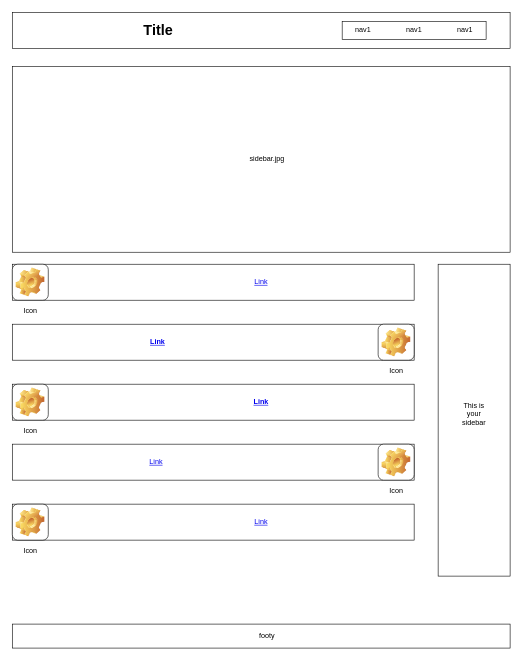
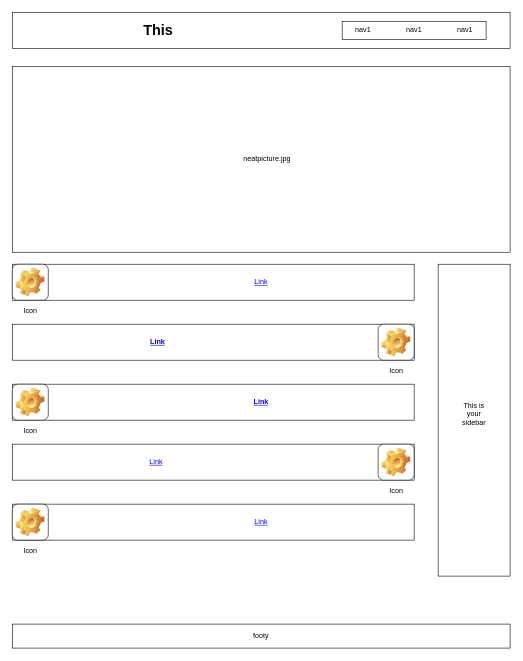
(158, 30) -> (158, 30)
(267, 159) -> (267, 159)
(267, 636) -> (261, 636)
